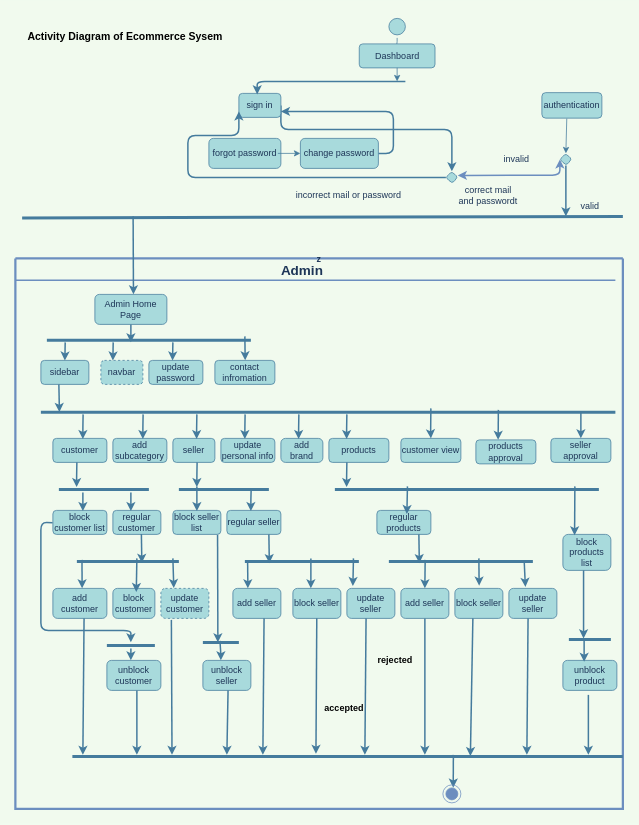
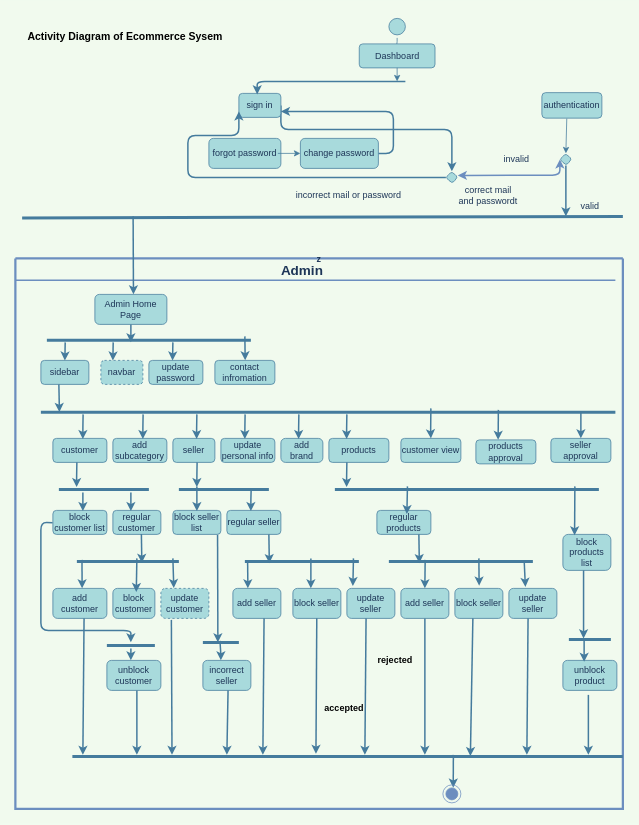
(227, 675) -> (227, 675)
